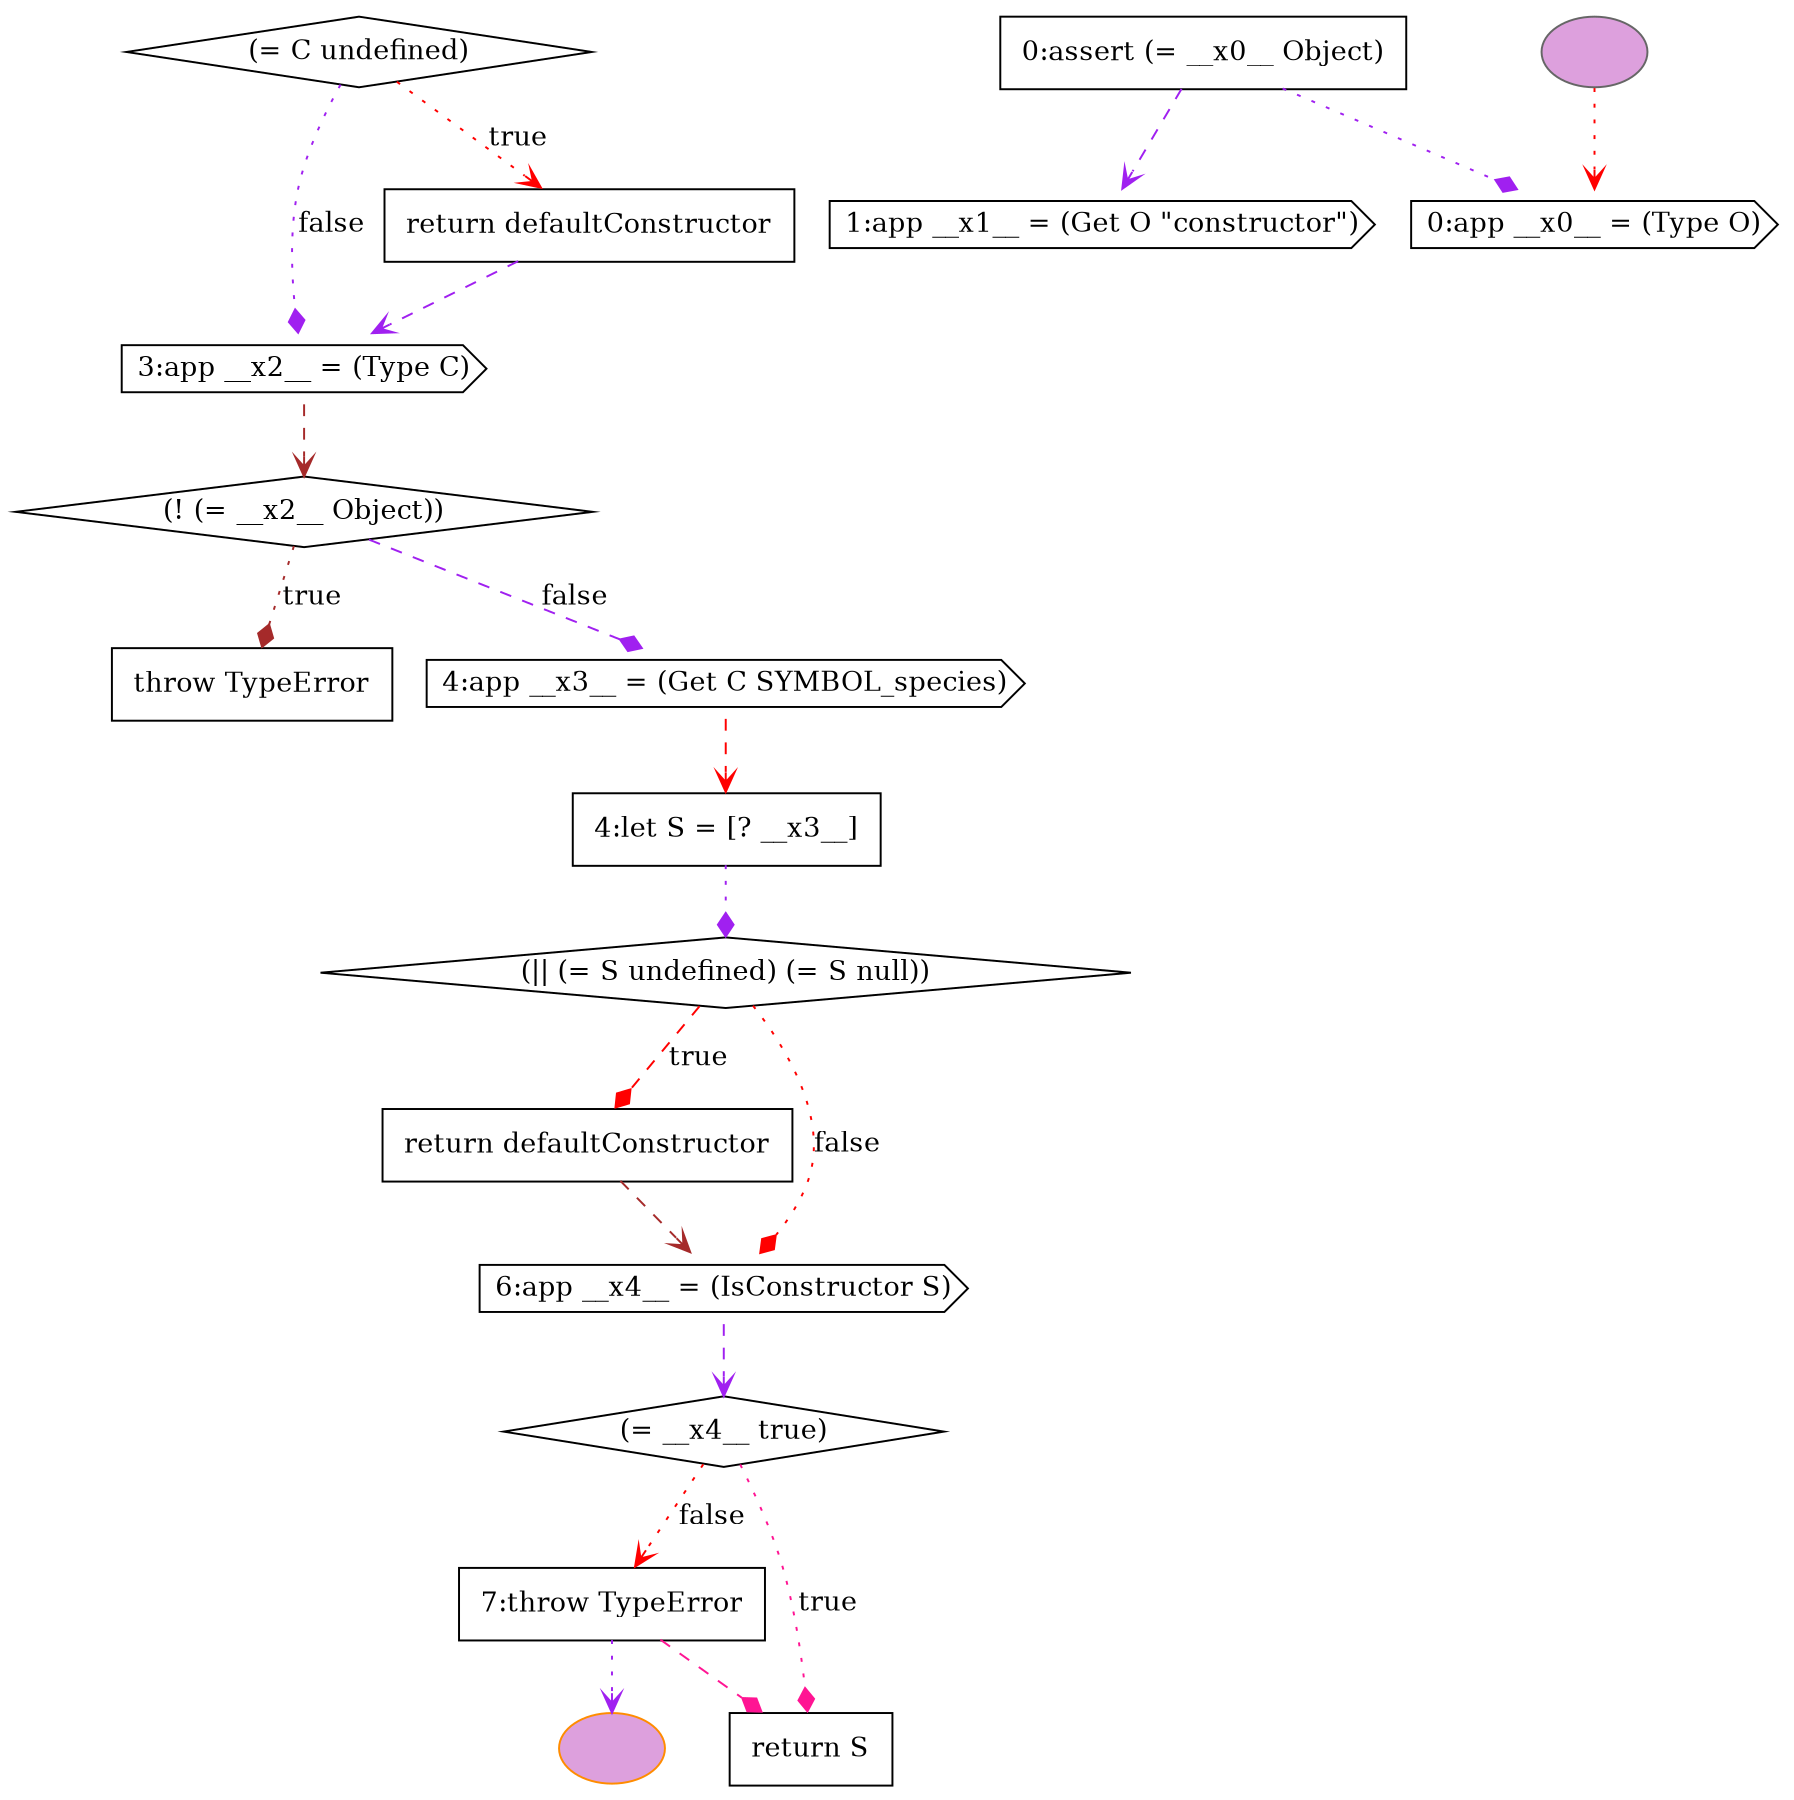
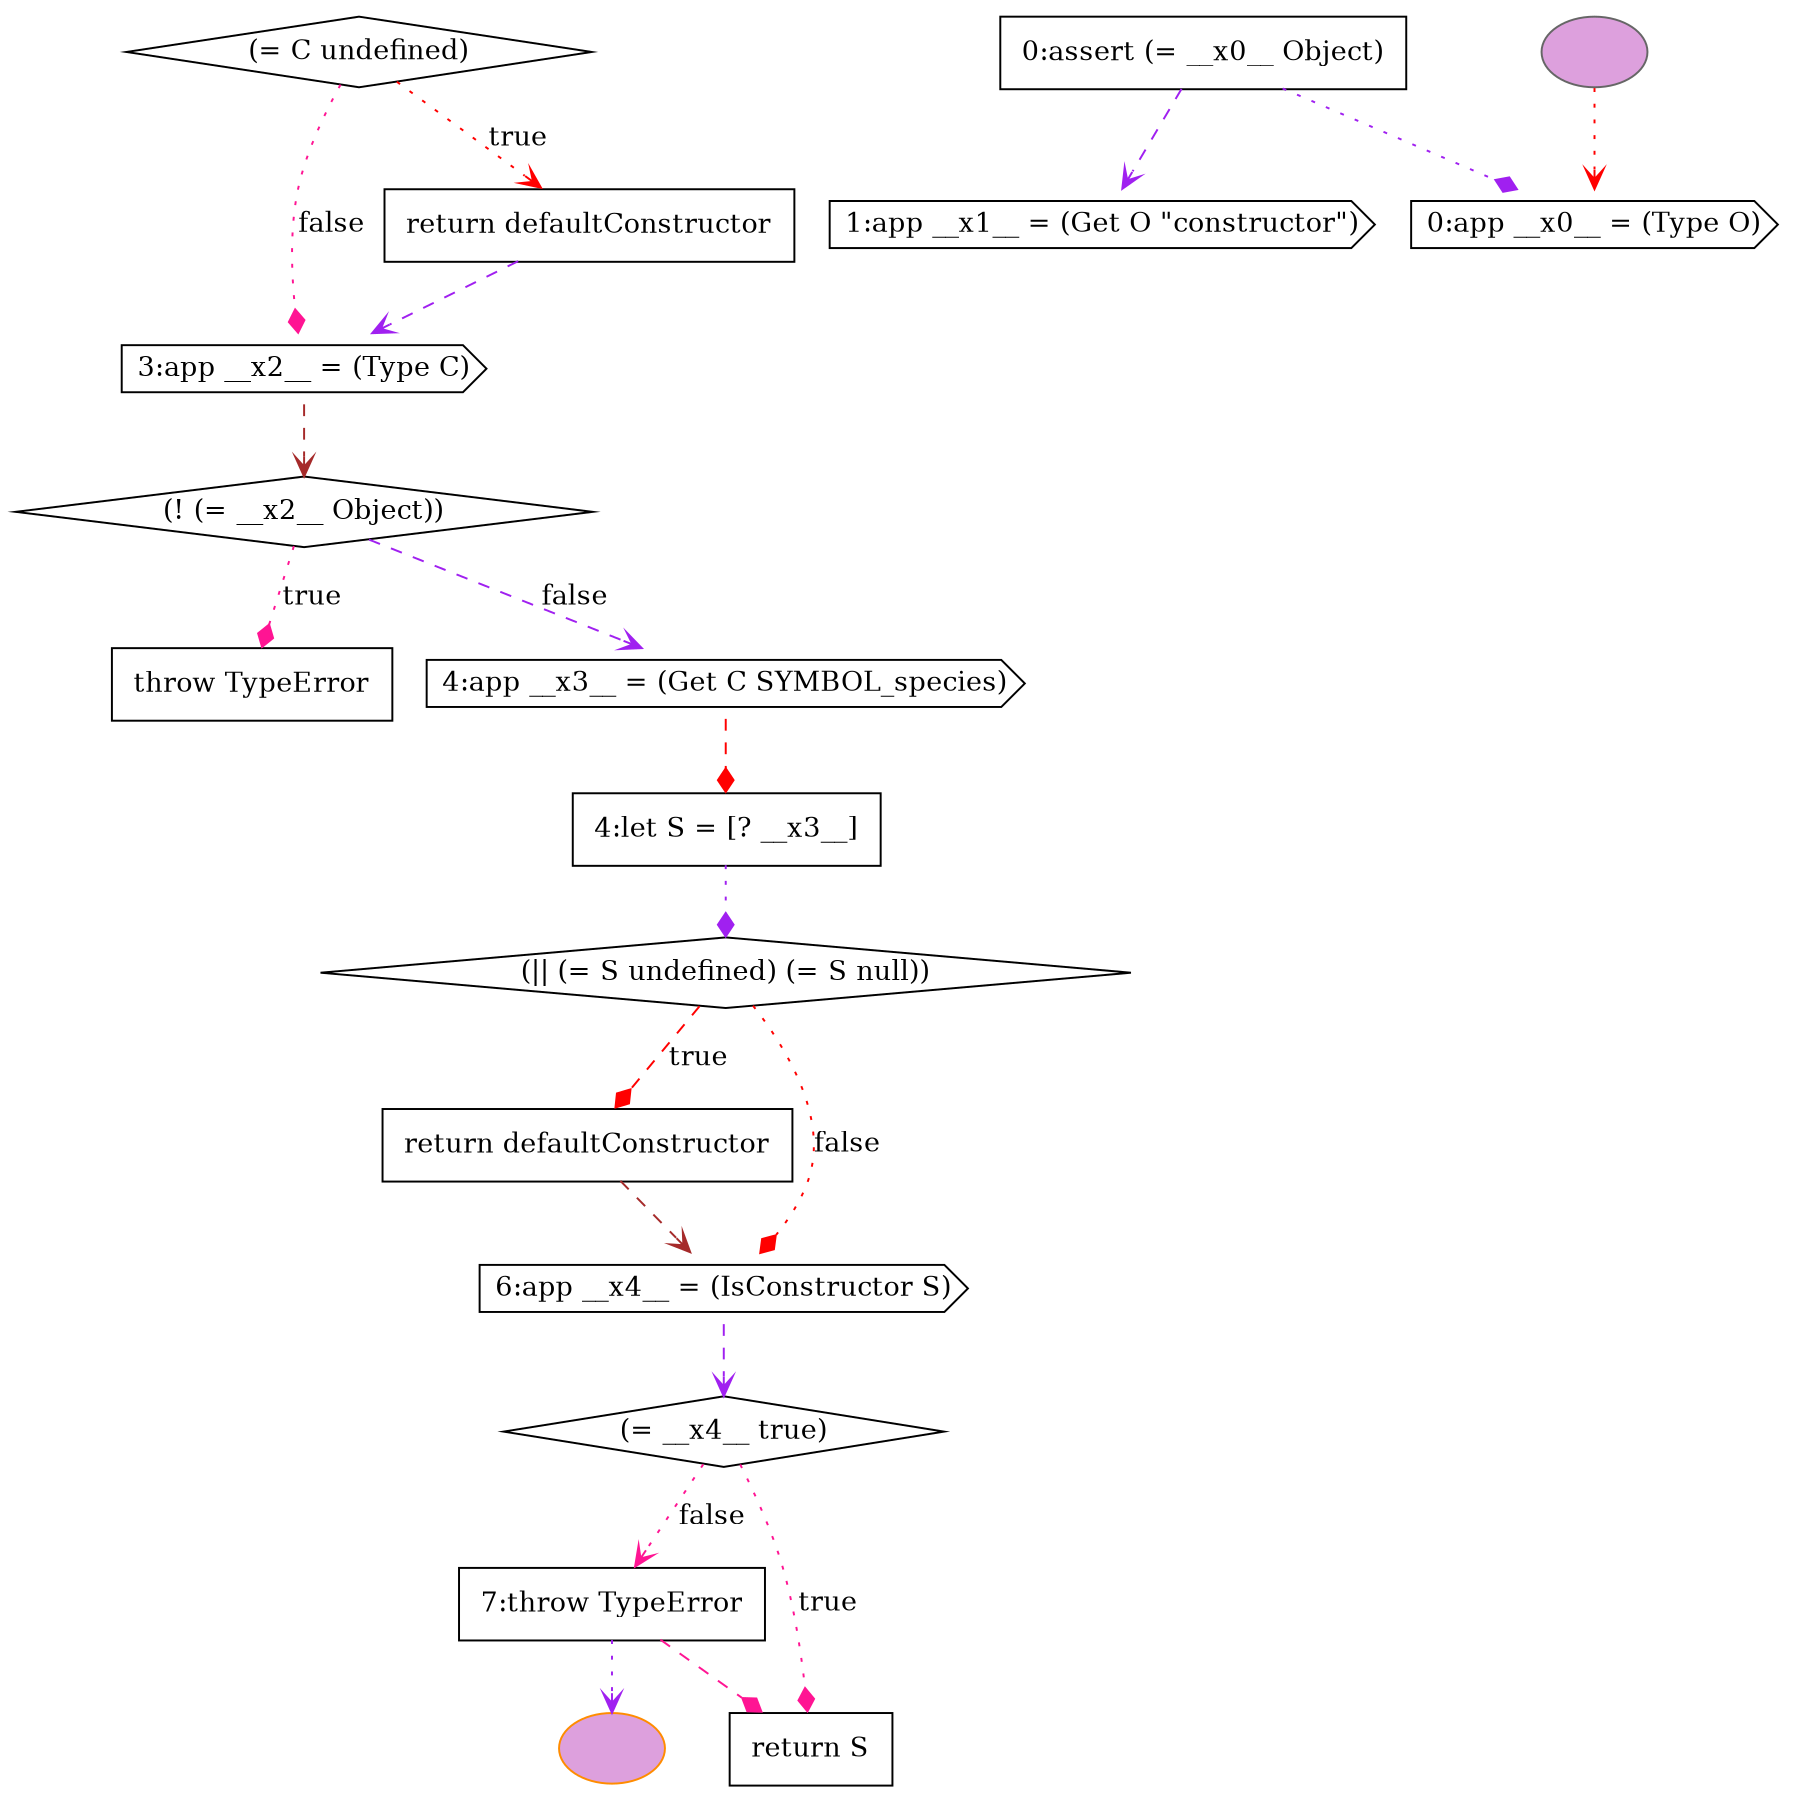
(297, 193) -> (297, 193)
(282, 585) -> (282, 585)
(494, 590) -> (496, 590)
(726, 745) -> (726, 744)
(675, 1507) -> (675, 1507)
